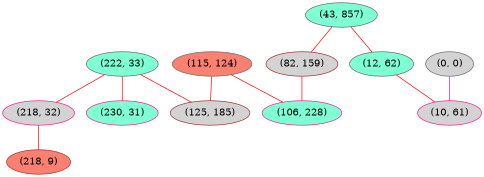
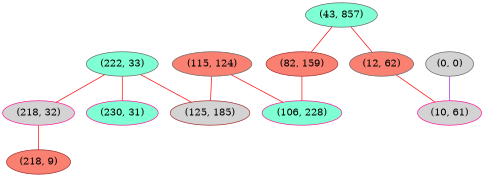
(302, 64) -> (302, 64)
(382, 64) -> (382, 64)
